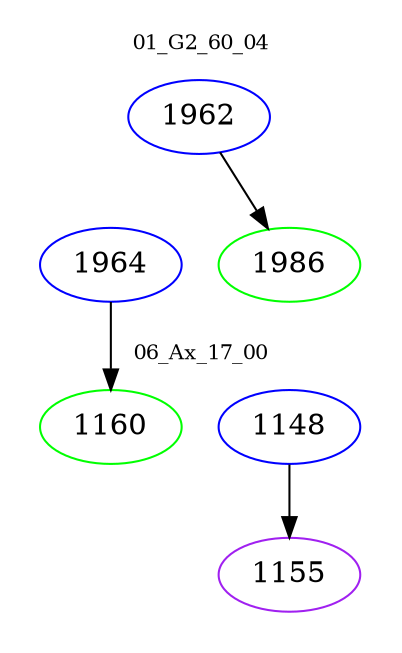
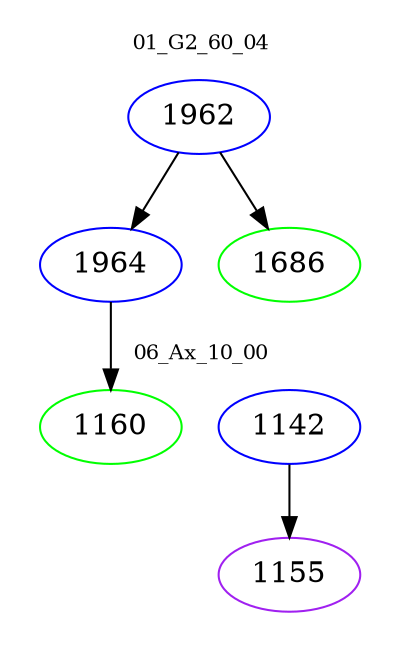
none -> (161, 182)
(289, 265) -> (289, 265)
(201, 354) -> (201, 354)
(289, 427) -> (289, 427)
